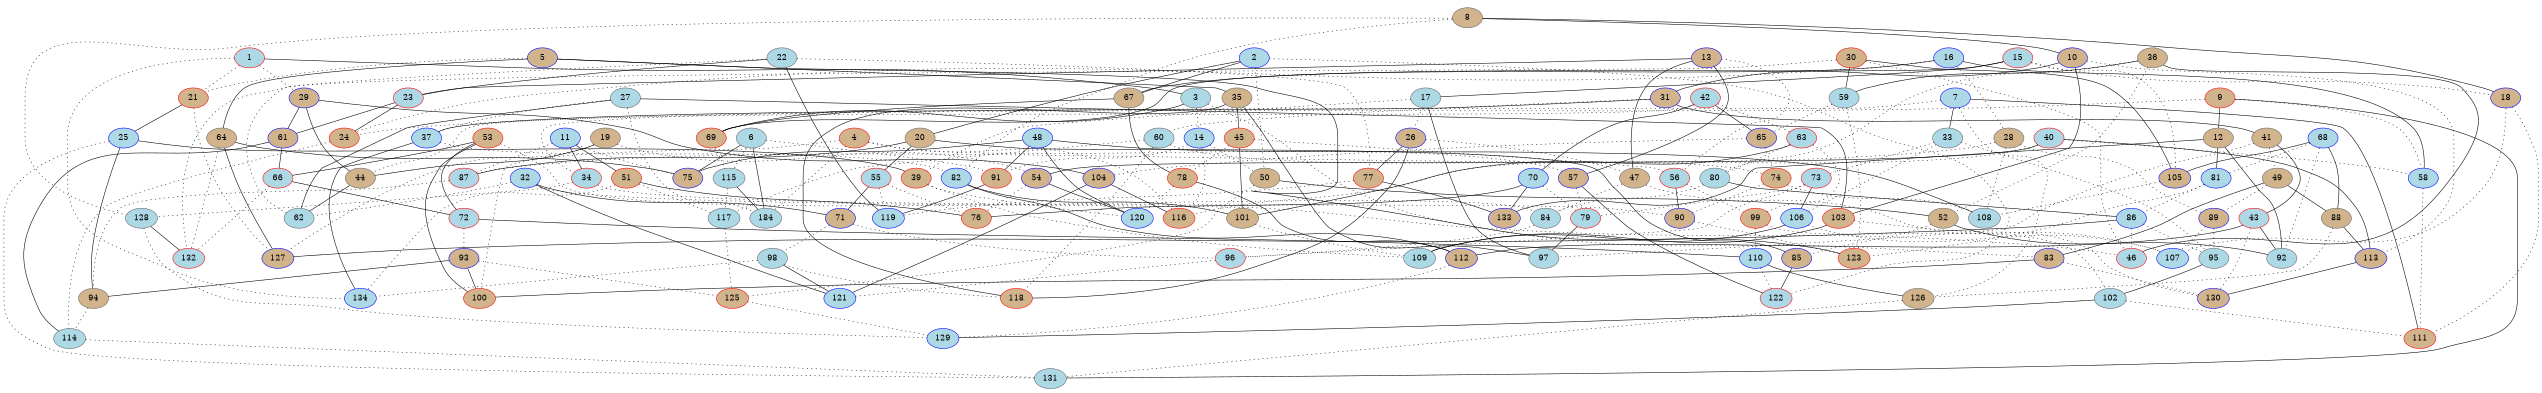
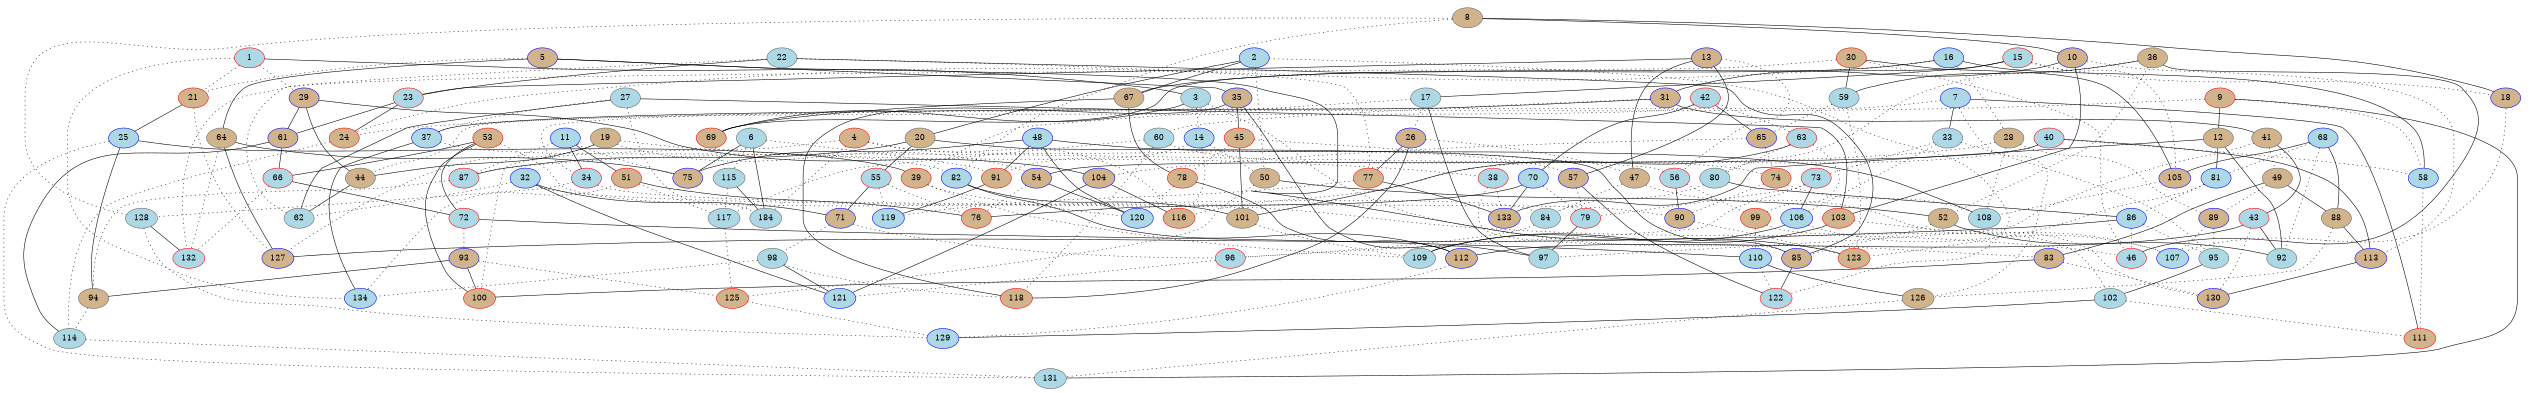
(1237, 98) -> (1237, 98)
(819, 133) -> (1654, 83)
none -> (1493, 178)
(2535, 241) -> none
